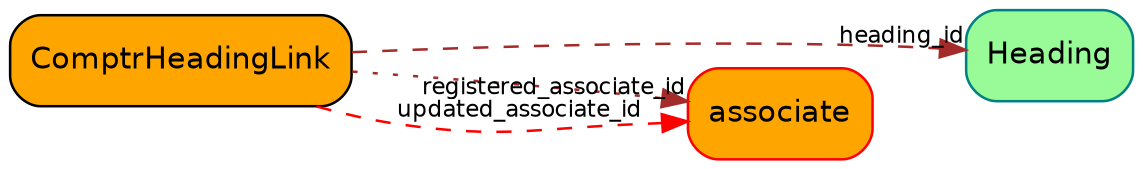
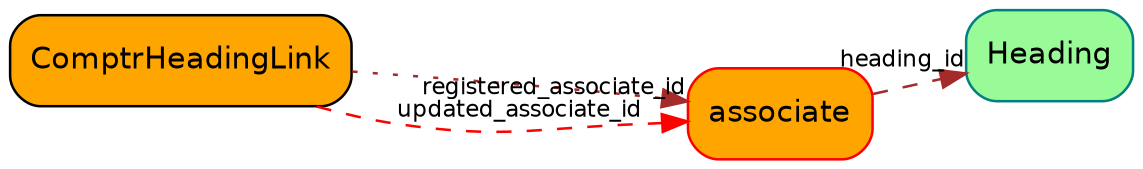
(646, 44) -> (907, 86)
